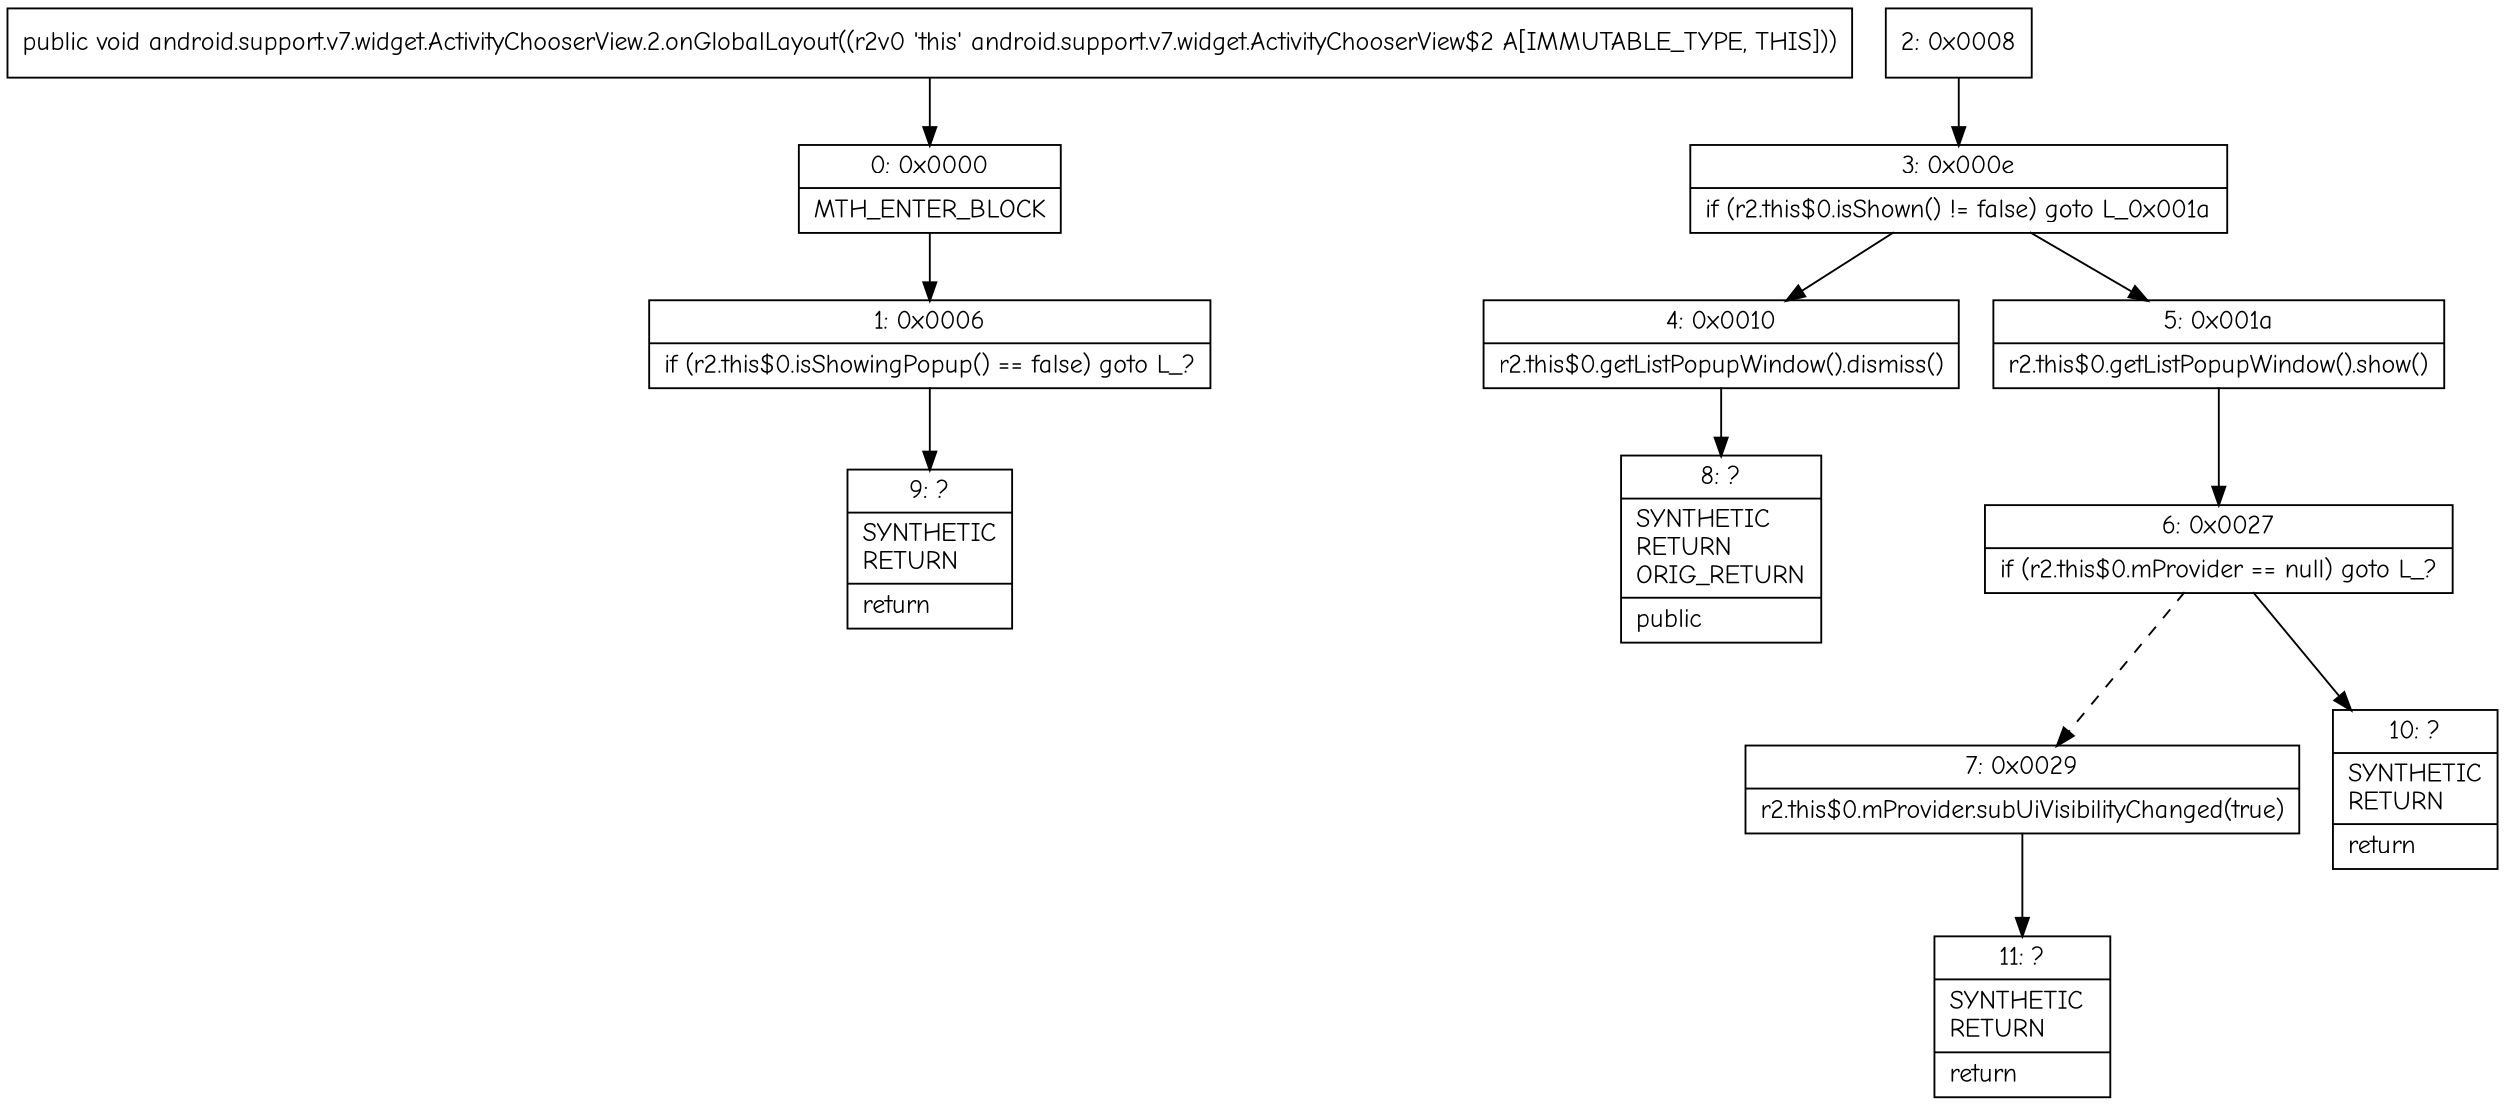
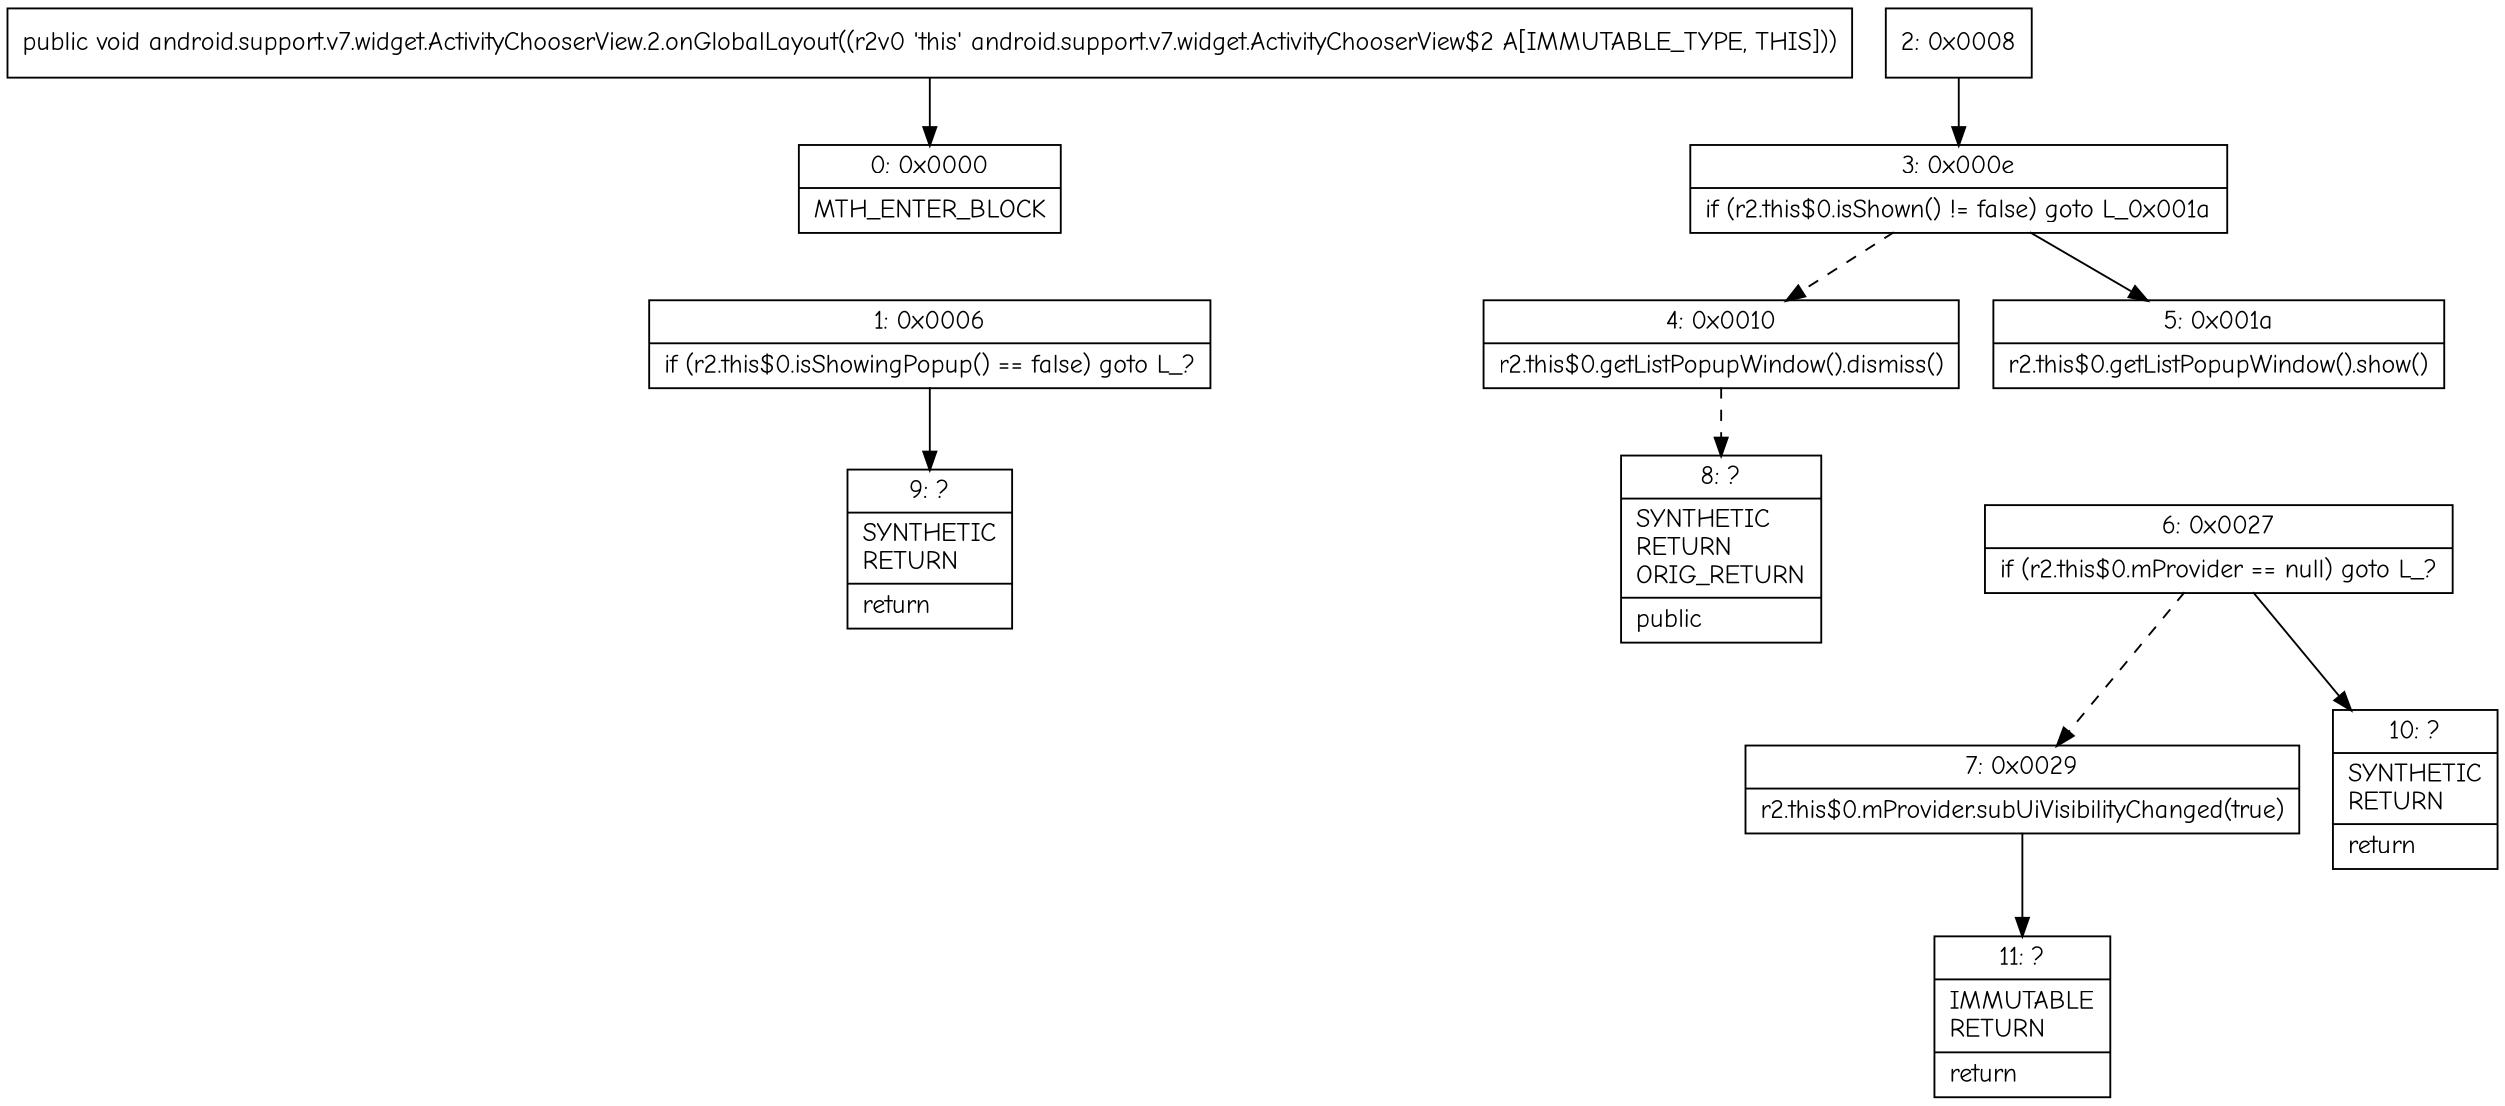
(930, 257) -> none
(1848, 261) -> (1848, 261)
(1721, 412) -> (1721, 412)
(2219, 437) -> none
(2017, 1001) -> (2022, 1001)
